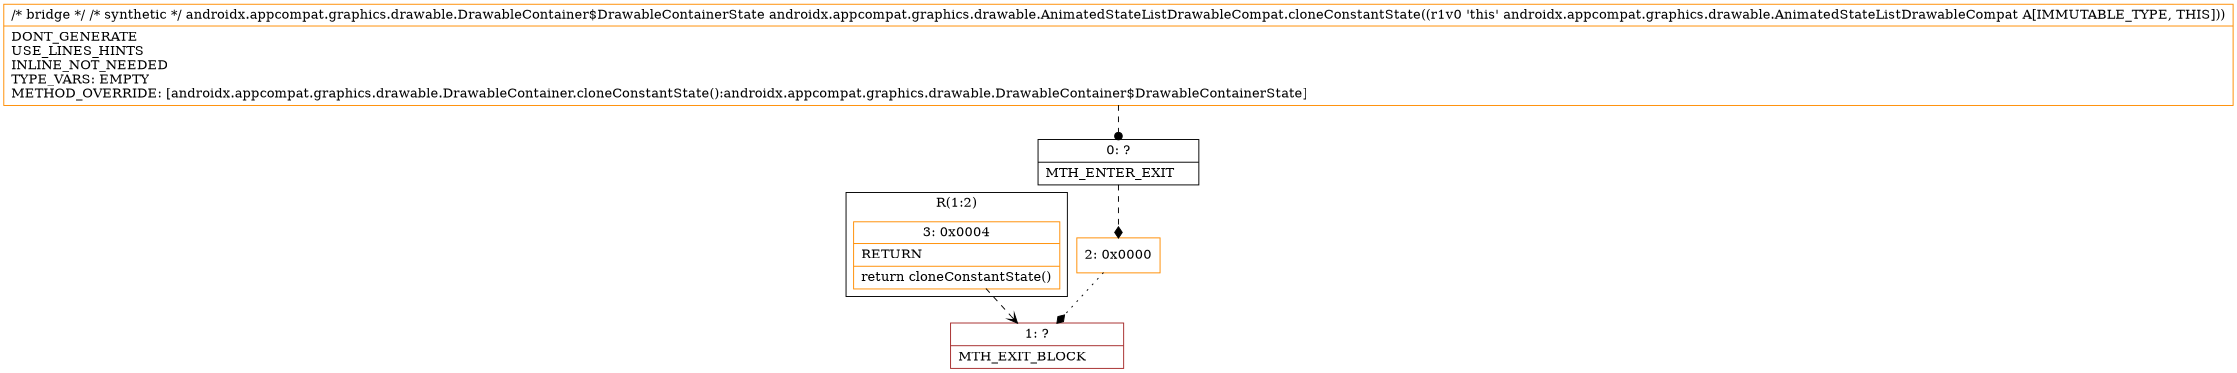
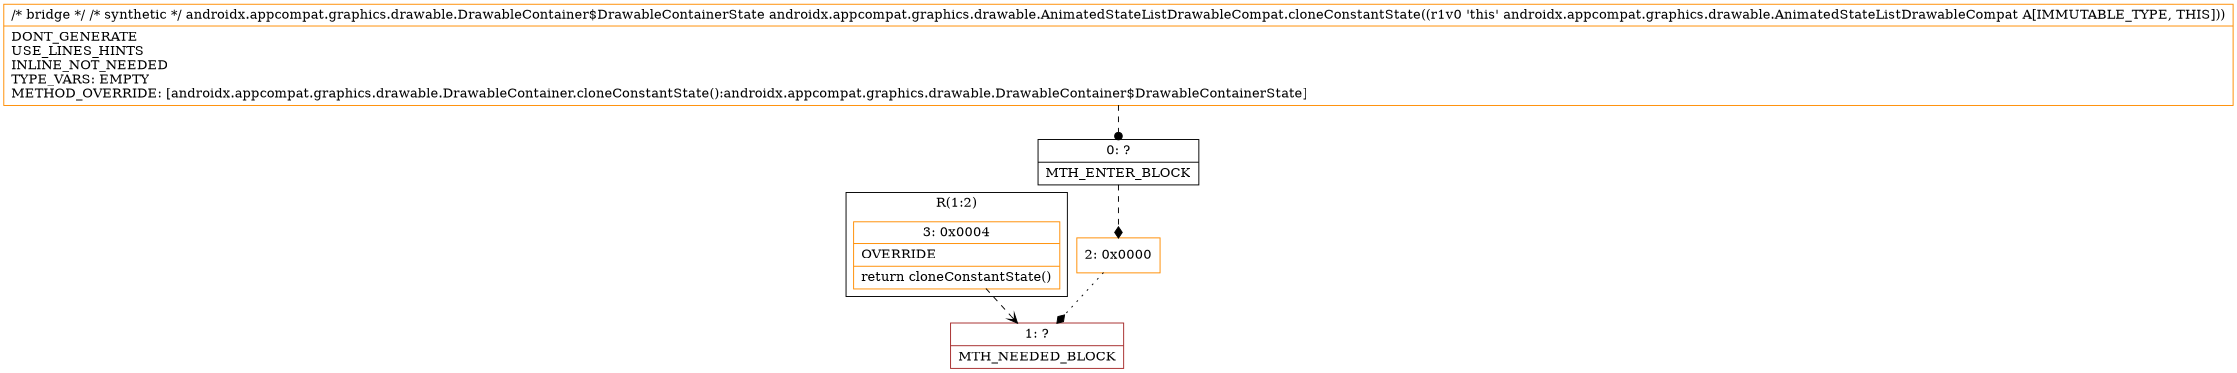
(1110, 173) -> (1118, 173)
(892, 254) -> (899, 254)
(1022, 357) -> (1037, 357)
